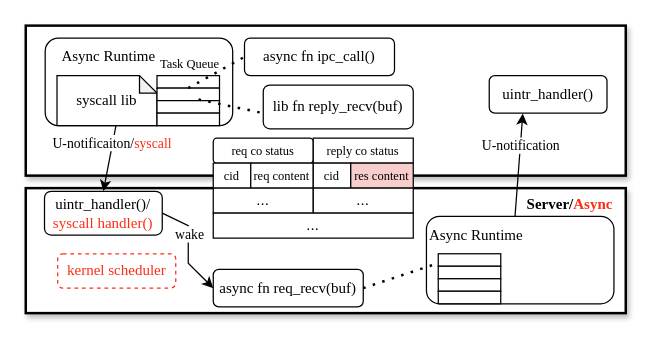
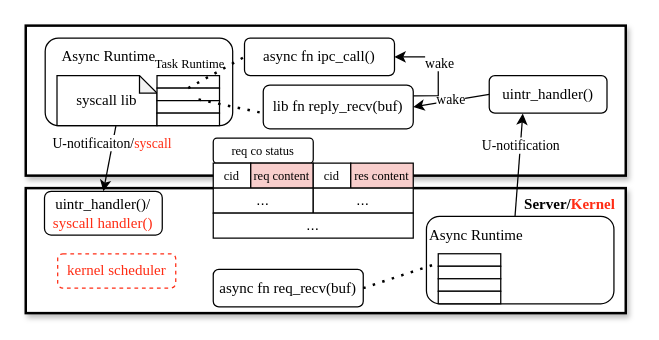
(190, 63) -> (190, 63)
none -> (438, 91)
none -> (456, 100)
(363, 151) -> none
(282, 176) -> (282, 176)
(570, 204) -> (570, 204)
(188, 244) -> none
